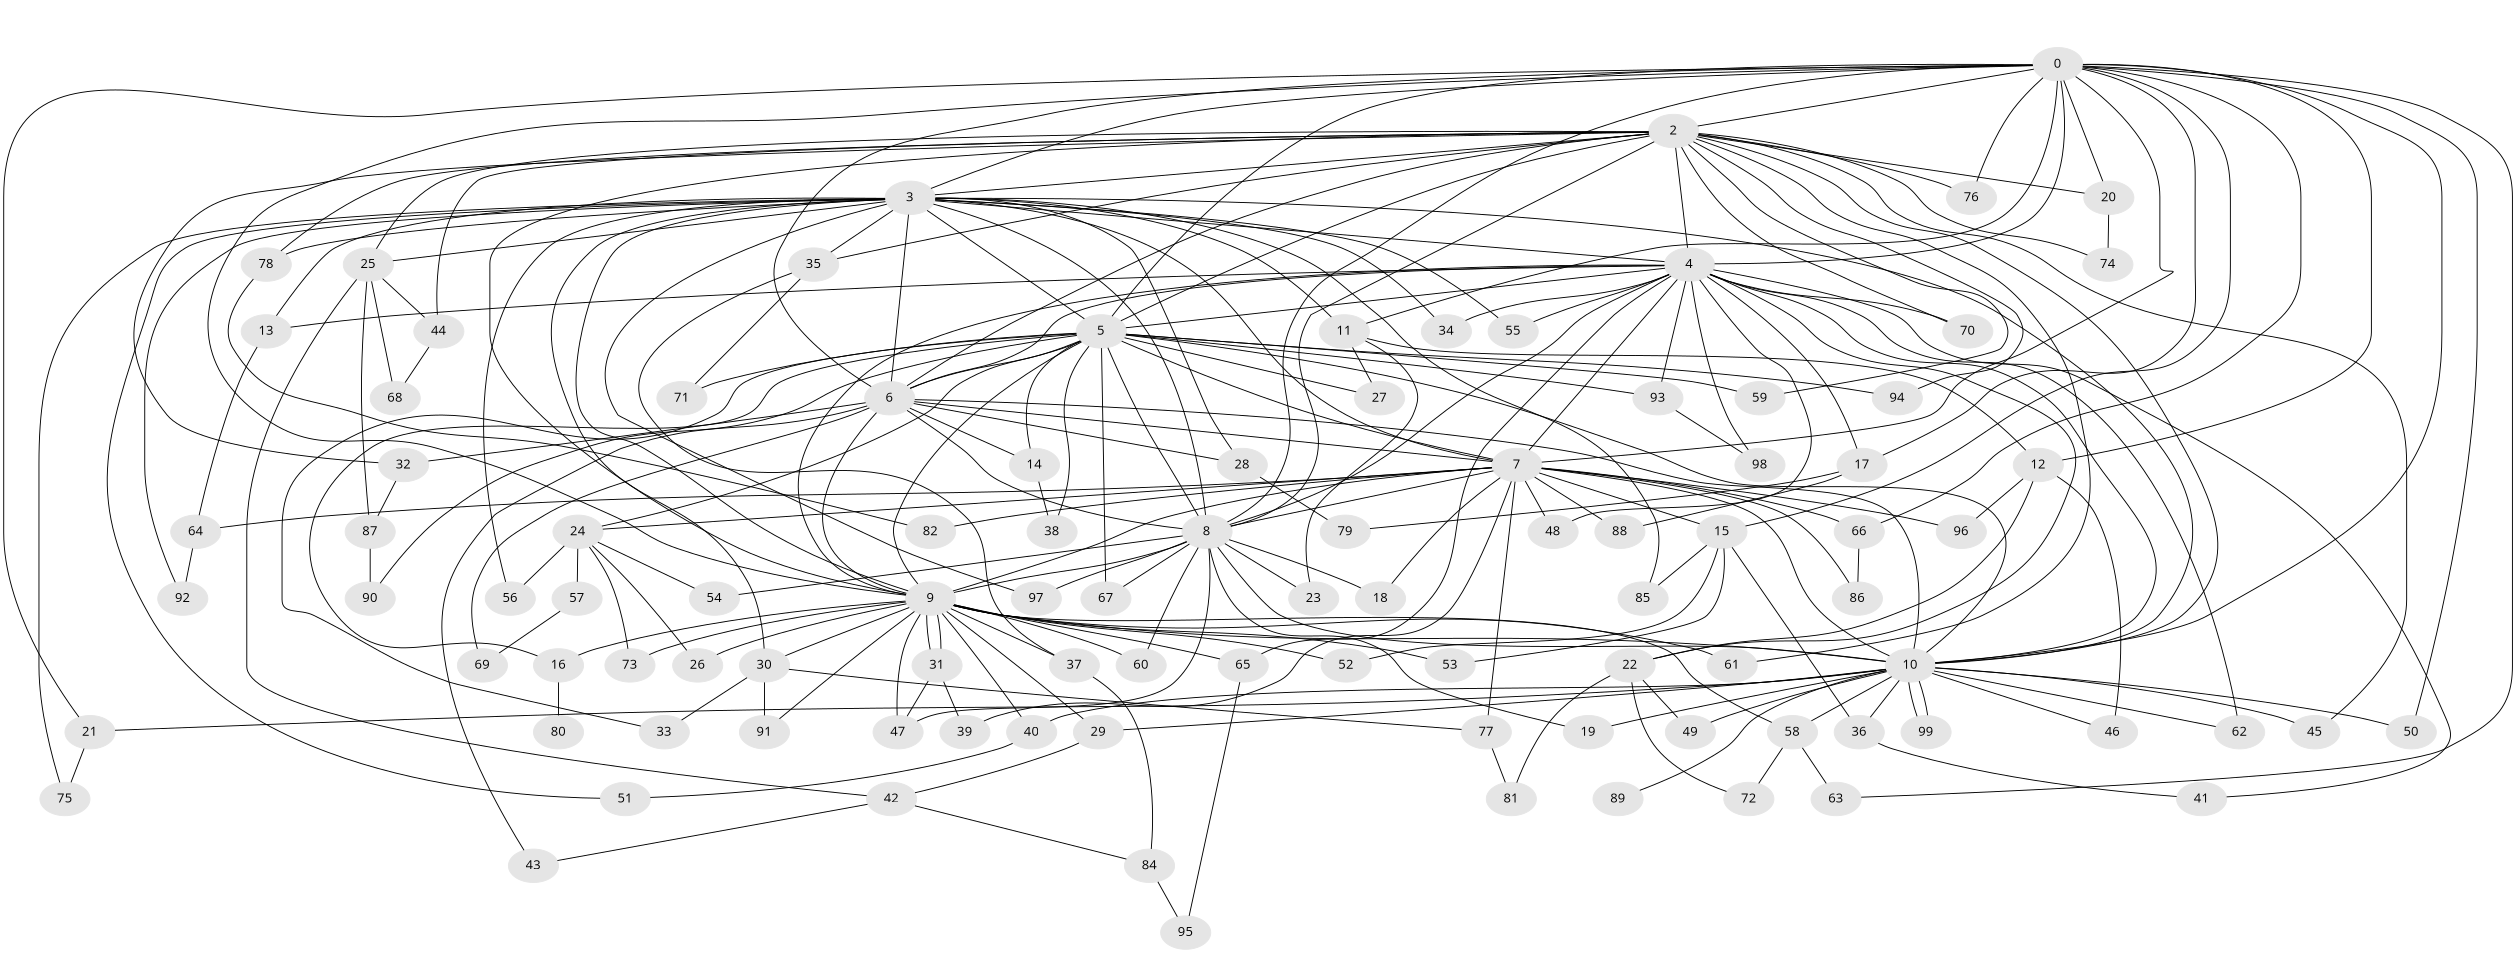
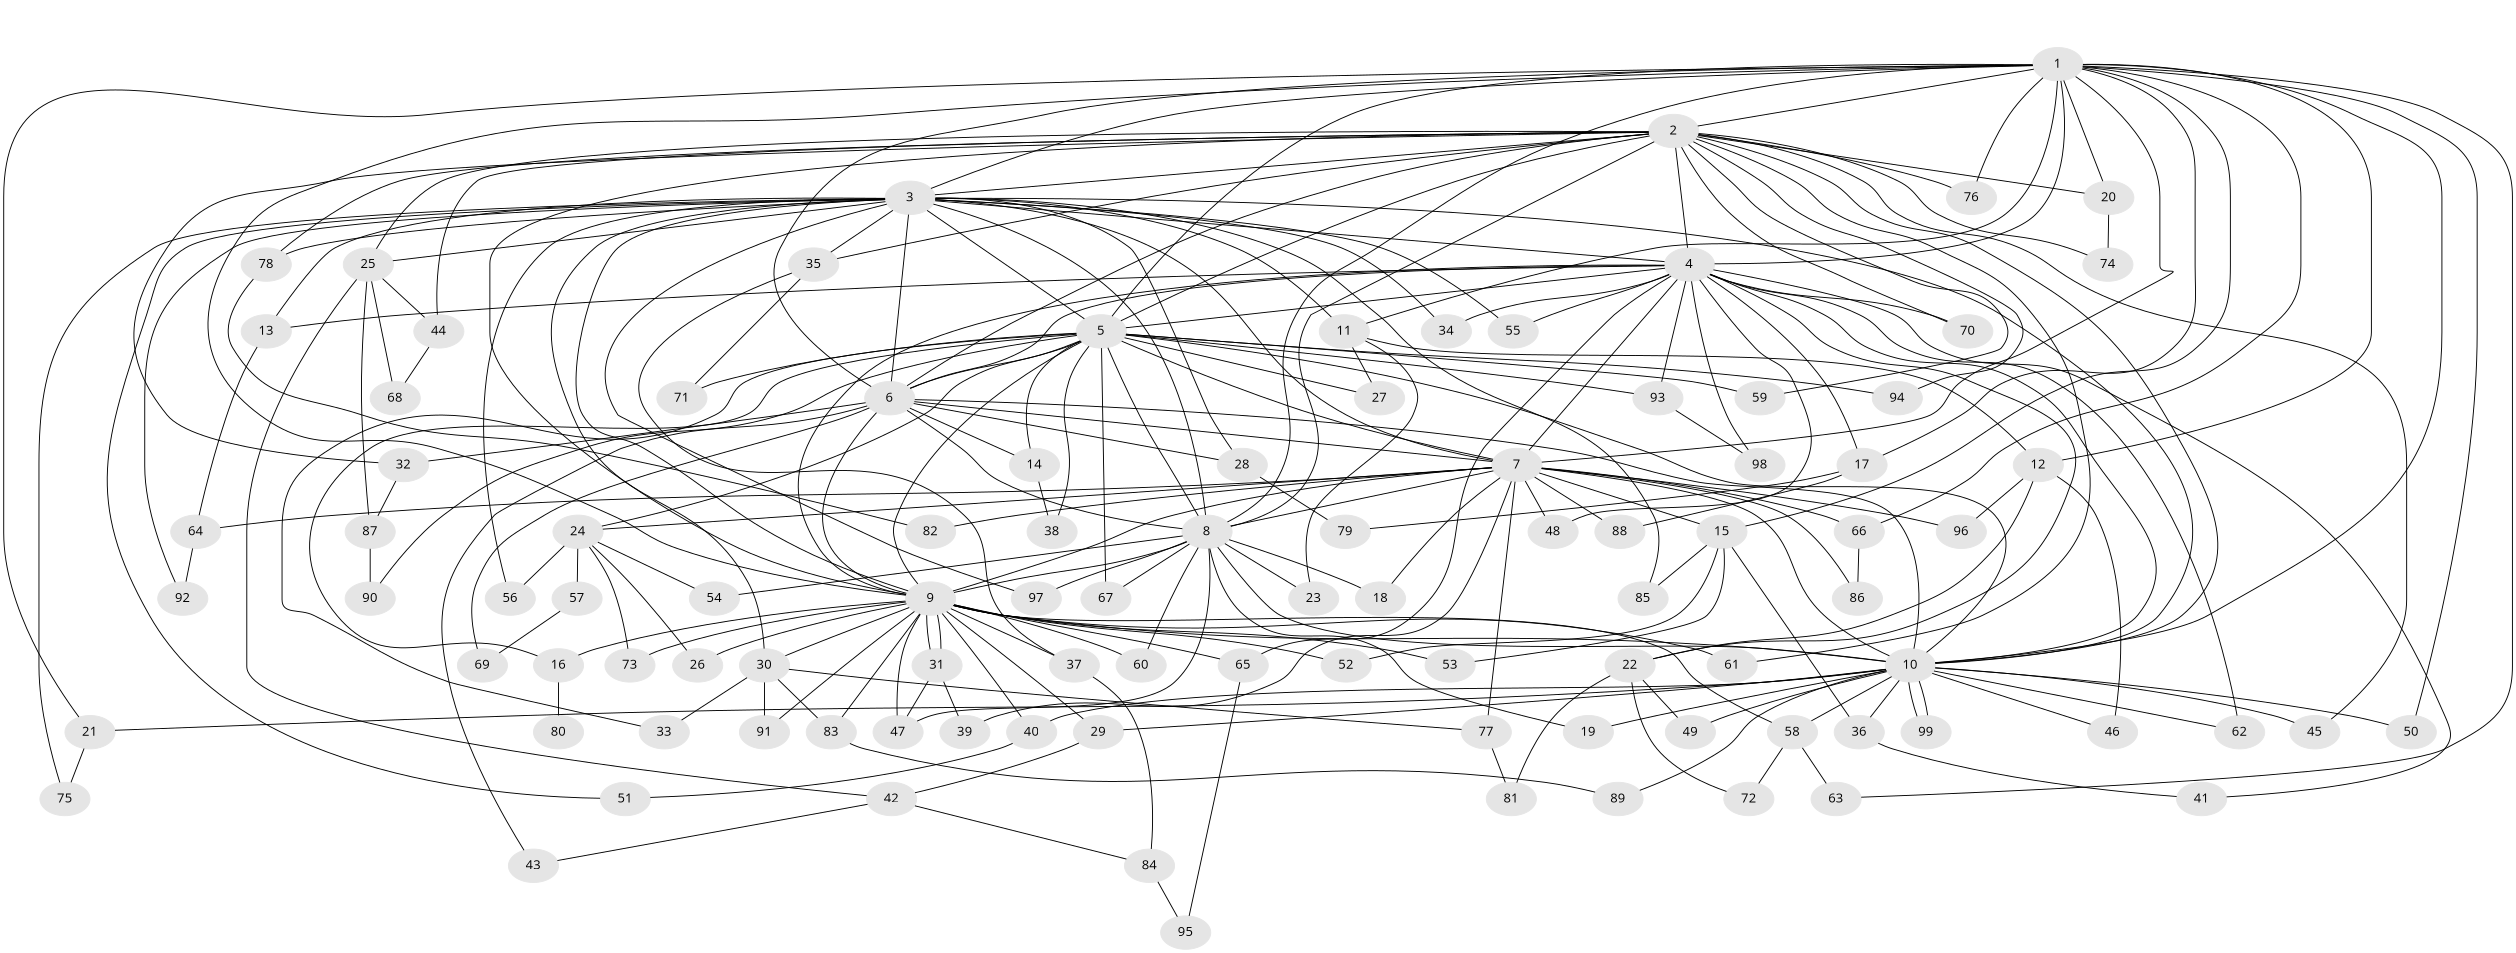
(2058, 64) -> (2058, 64)
(1452, 406) -> none
none -> (831, 732)
